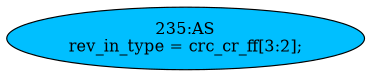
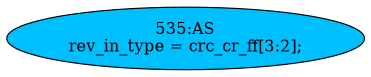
(186, 38) -> (186, 38)
